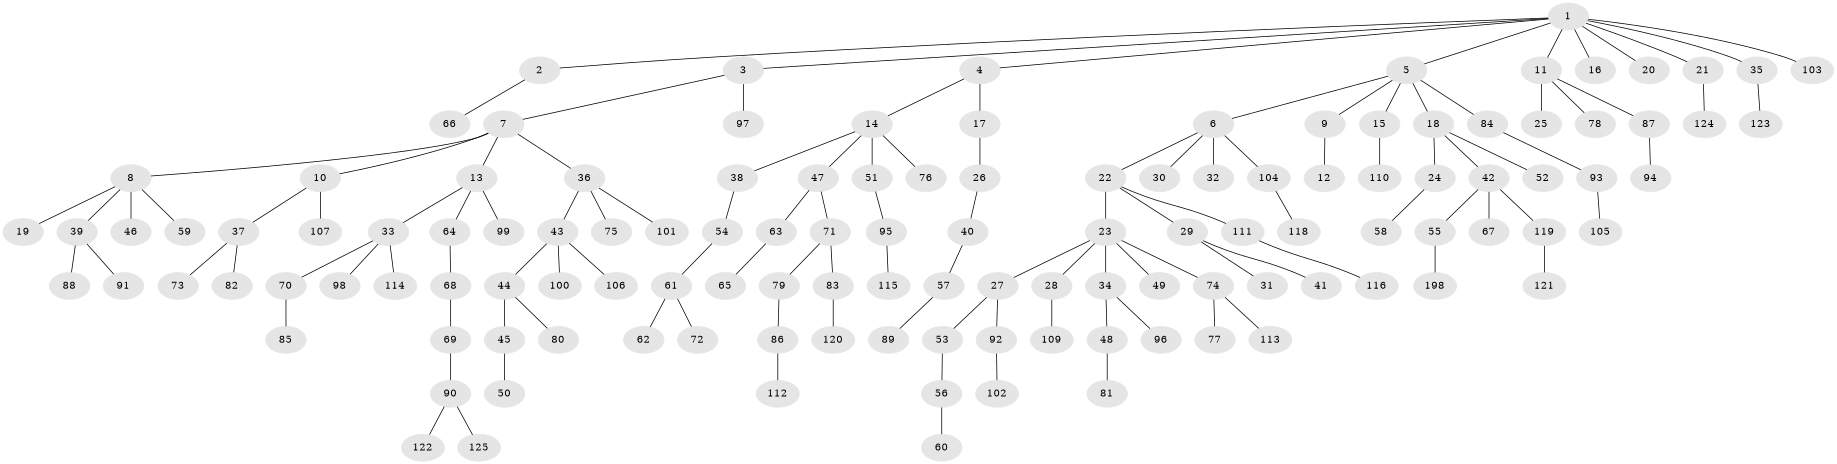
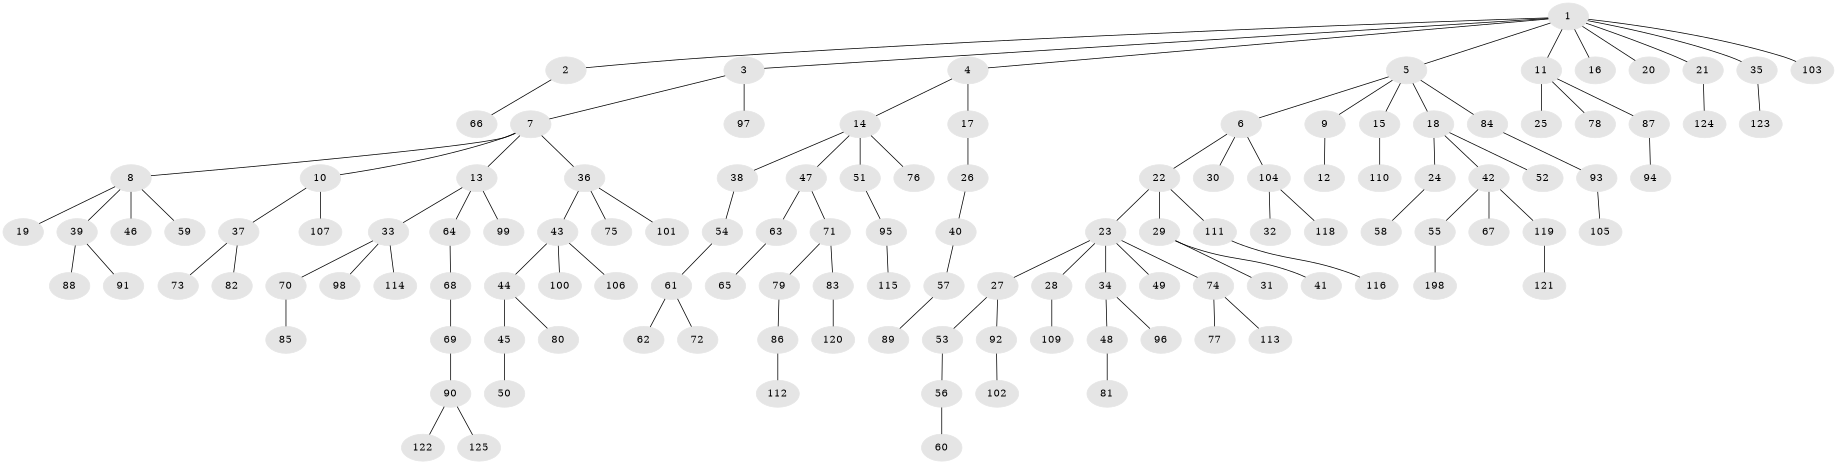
(1213, 151) -> (1270, 205)
